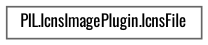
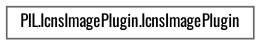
(104, 23) -> (130, 23)
